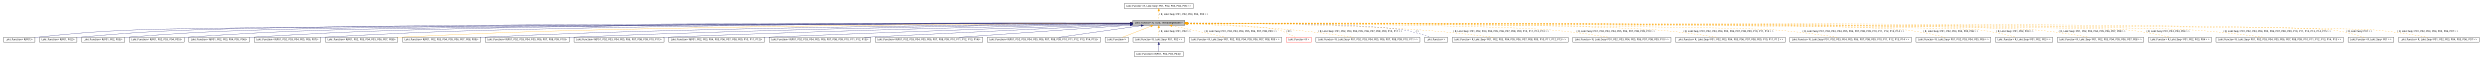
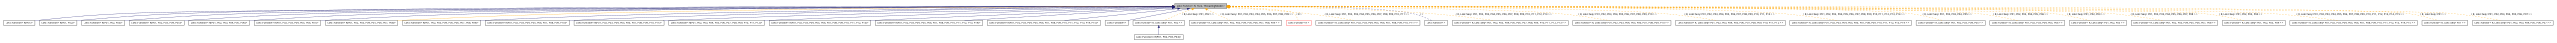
(1159, 16) -> (1587, 7)
(1137, 32) -> (1157, 15)
